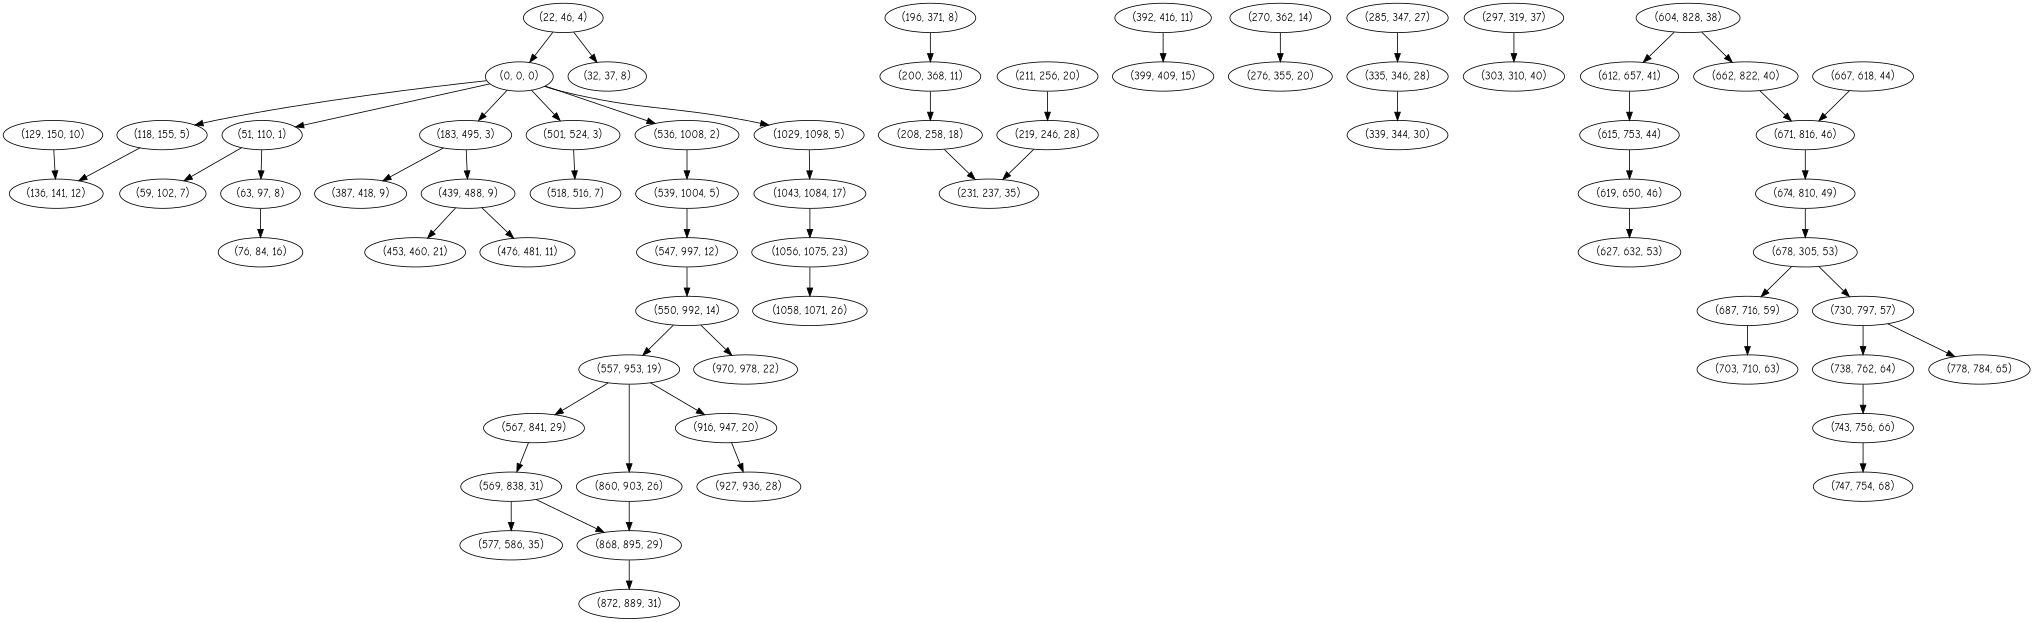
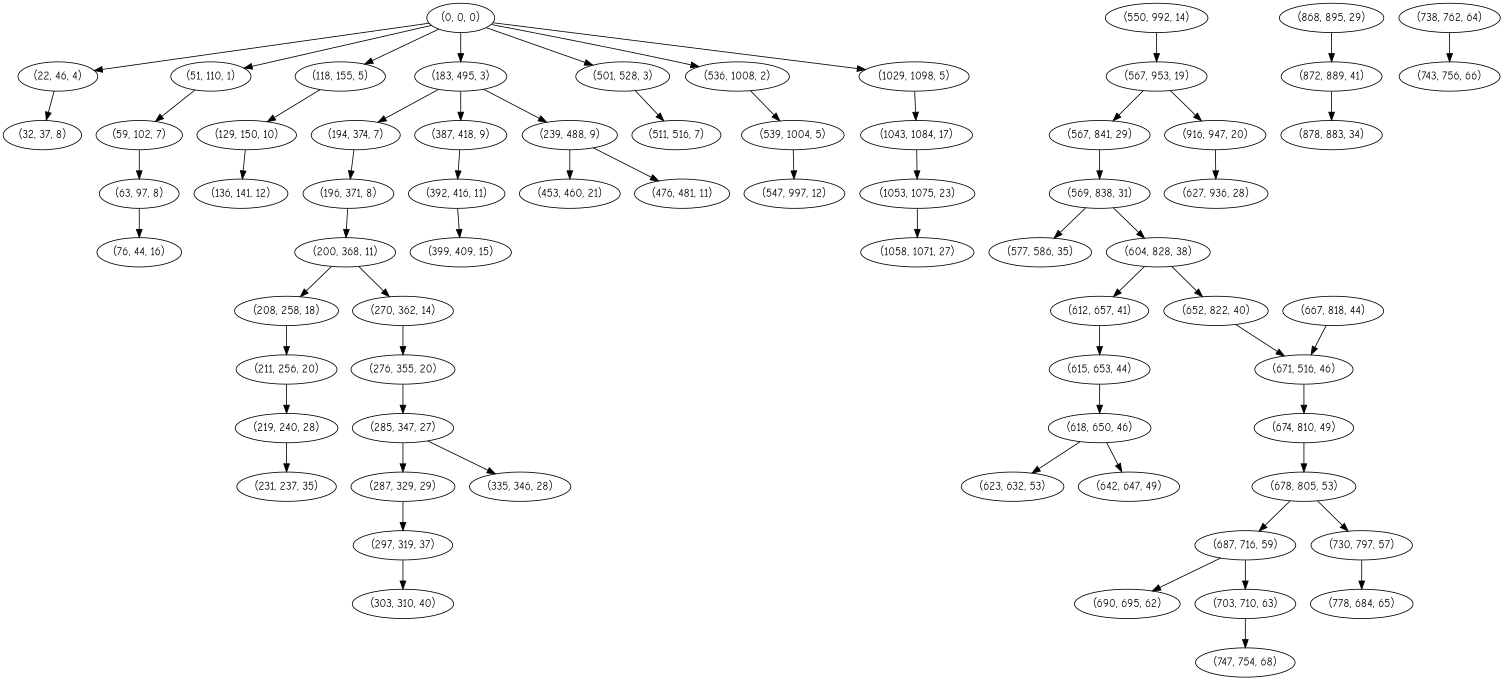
(544, 44) -> (266, 46)
(1746, 77) -> (1216, 311)
(1863, 77) -> (1333, 311)
none -> (356, 135)
(573, 135) -> (623, 77)
(1048, 135) -> (287, 428)
none -> (1332, 135)
(1398, 135) -> none
(1629, 135) -> (1100, 370)
(1805, 135) -> (1304, 370)
(261, 160) -> (139, 160)
none -> (459, 160)
(113, 162) -> (297, 103)
(957, 162) -> (287, 336)
(468, 194) -> (570, 135)
(575, 194) -> (676, 135)
(1629, 194) -> (1100, 428)
(261, 252) -> (139, 252)
(810, 252) -> (917, 194)
(1629, 252) -> (1013, 487)
(1805, 252) -> (1304, 487)
(687, 278) -> none
none -> (371, 279)
(810, 311) -> (917, 252)
(1863, 336) -> none
(629, 370) -> (1157, 77)
(746, 370) -> none
(1979, 370) -> (1362, 604)
none -> (403, 395)
(1863, 453) -> (1245, 629)
none -> (403, 487)
(629, 487) -> none
(749, 487) -> (1216, 194)
none -> (1129, 487)
(566, 514) -> (1126, 220)
(629, 604) -> (1332, 77)
none -> (1127, 604)
